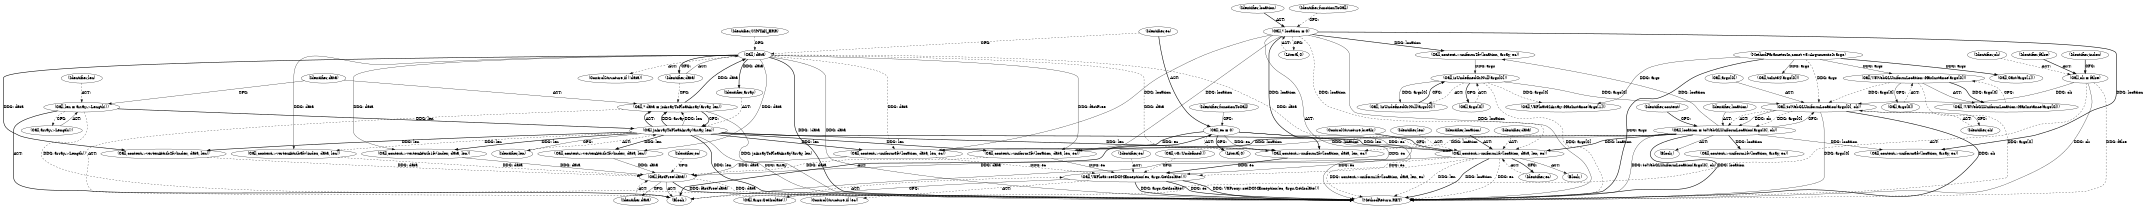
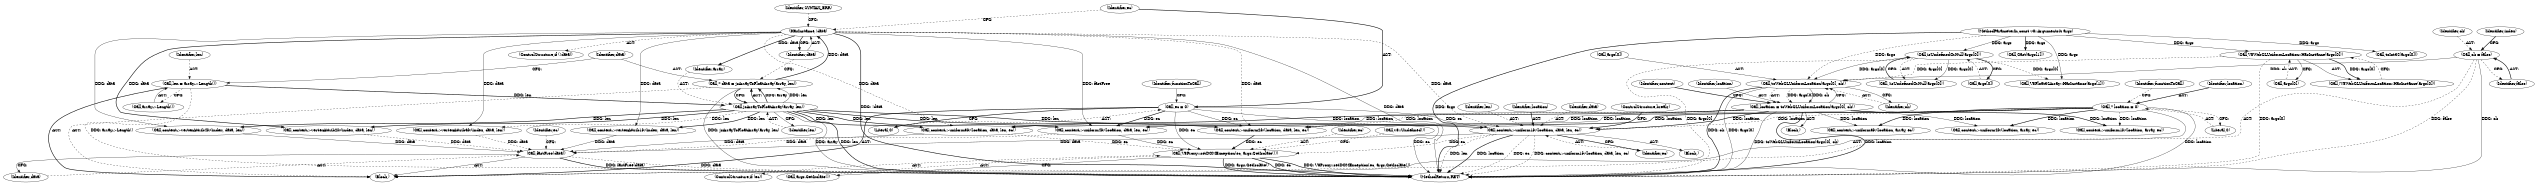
(755, 55) -> (808, 32)
(1475, 65) -> (1988, 43)
none -> (2490, 70)
none -> (2120, 118)
(1134, 177) -> (1225, 154)
